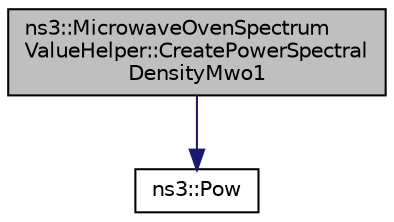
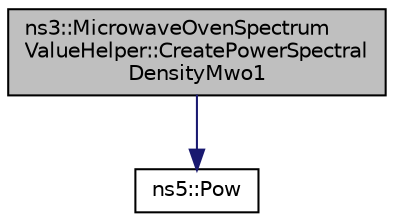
(197, 191) -> (197, 191)
